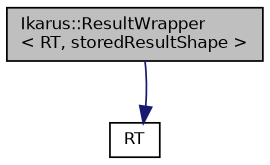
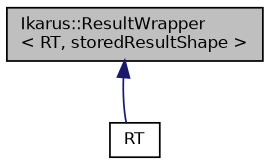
(146, 83) -> (124, 101)
